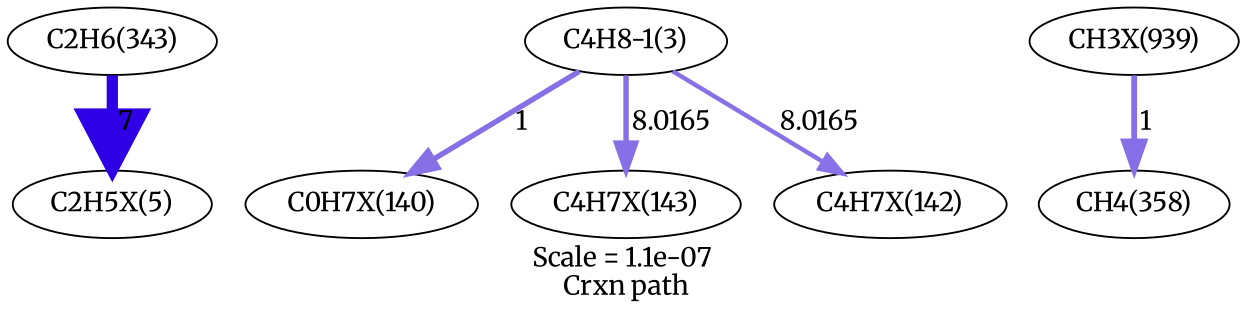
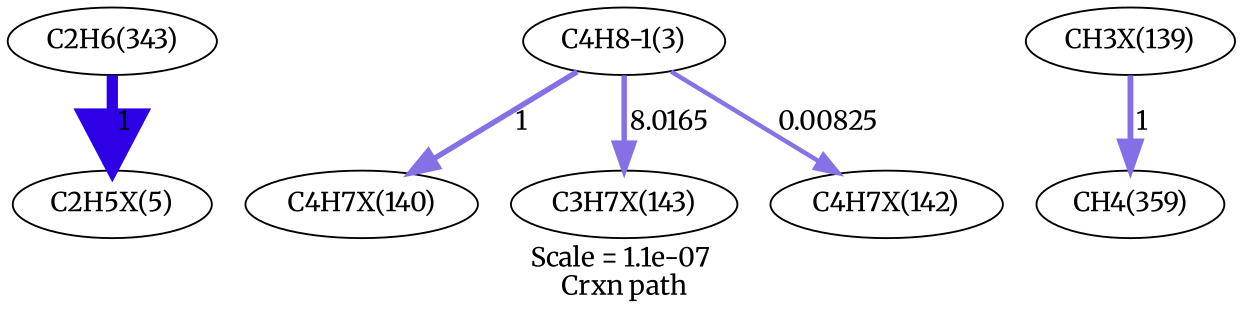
(1134, 41) -> (1130, 41)
(124, 123) -> (122, 123)
(817, 123) -> (826, 123)
(362, 204) -> (362, 204)
(626, 204) -> (624, 204)
(1134, 204) -> (1130, 204)
